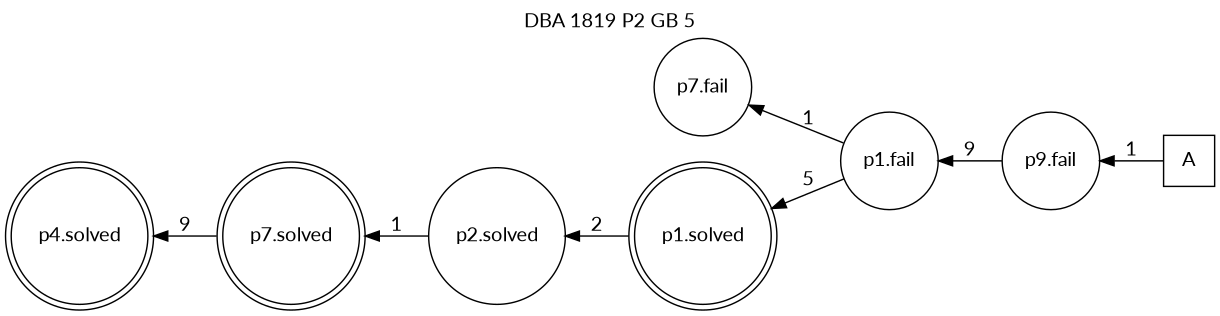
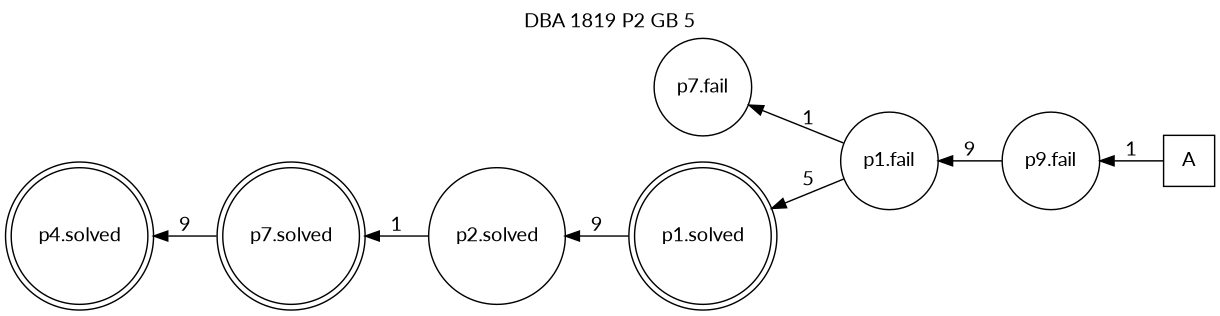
(597, 225) -> (597, 225)
